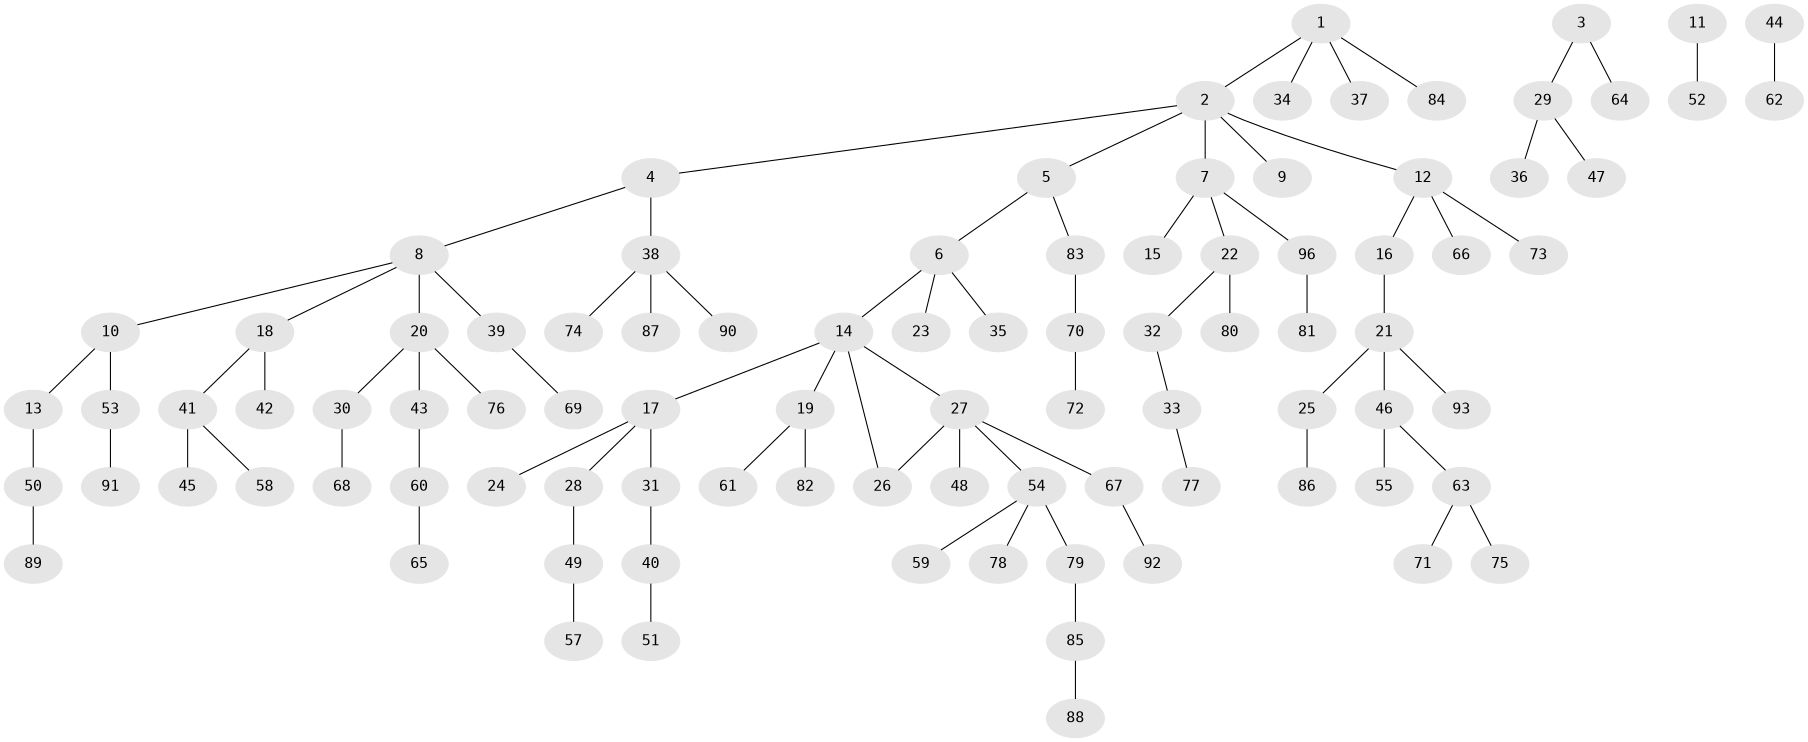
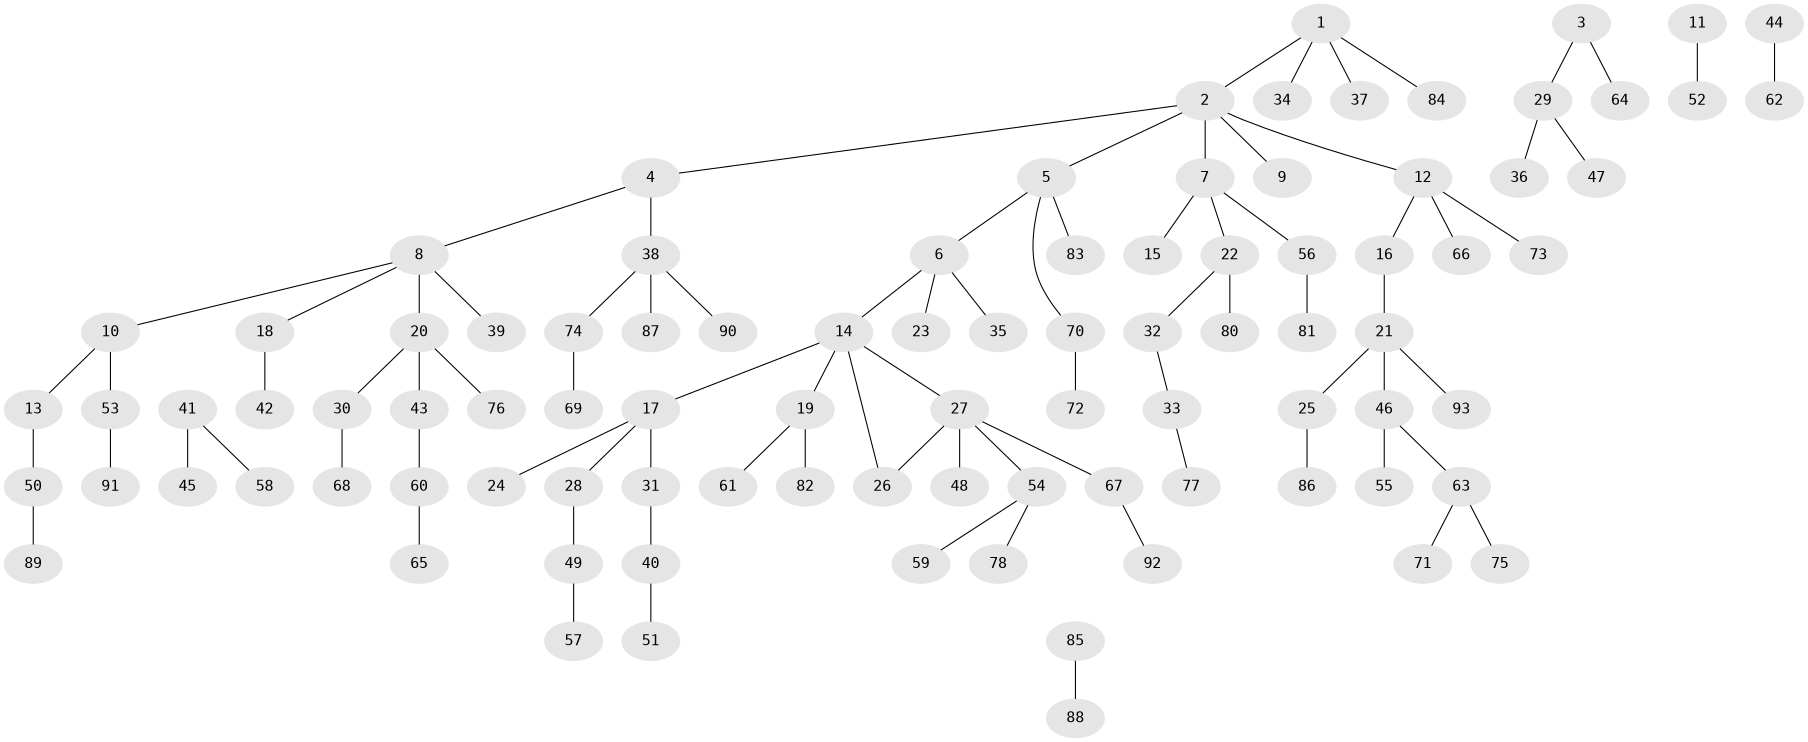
(1307, 255) -> (1307, 255)
(1075, 294) -> (1034, 259)
(226, 371) -> none
(535, 371) -> (574, 371)
(1075, 564) -> none
